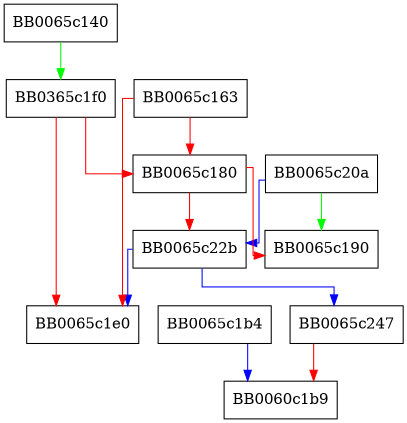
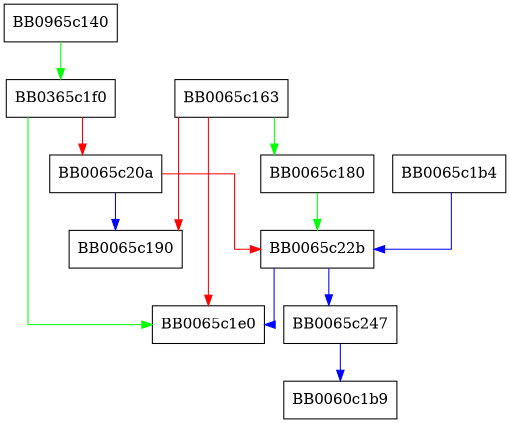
(61, 23) -> (61, 23)
(190, 131) -> (274, 131)
(86, 164) -> (82, 131)
(56, 206) -> (28, 278)
(190, 206) -> (317, 206)
(321, 206) -> (115, 206)
(253, 209) -> (179, 166)
(259, 210) -> (235, 183)
(248, 357) -> (446, 249)
(314, 357) -> (340, 357)
